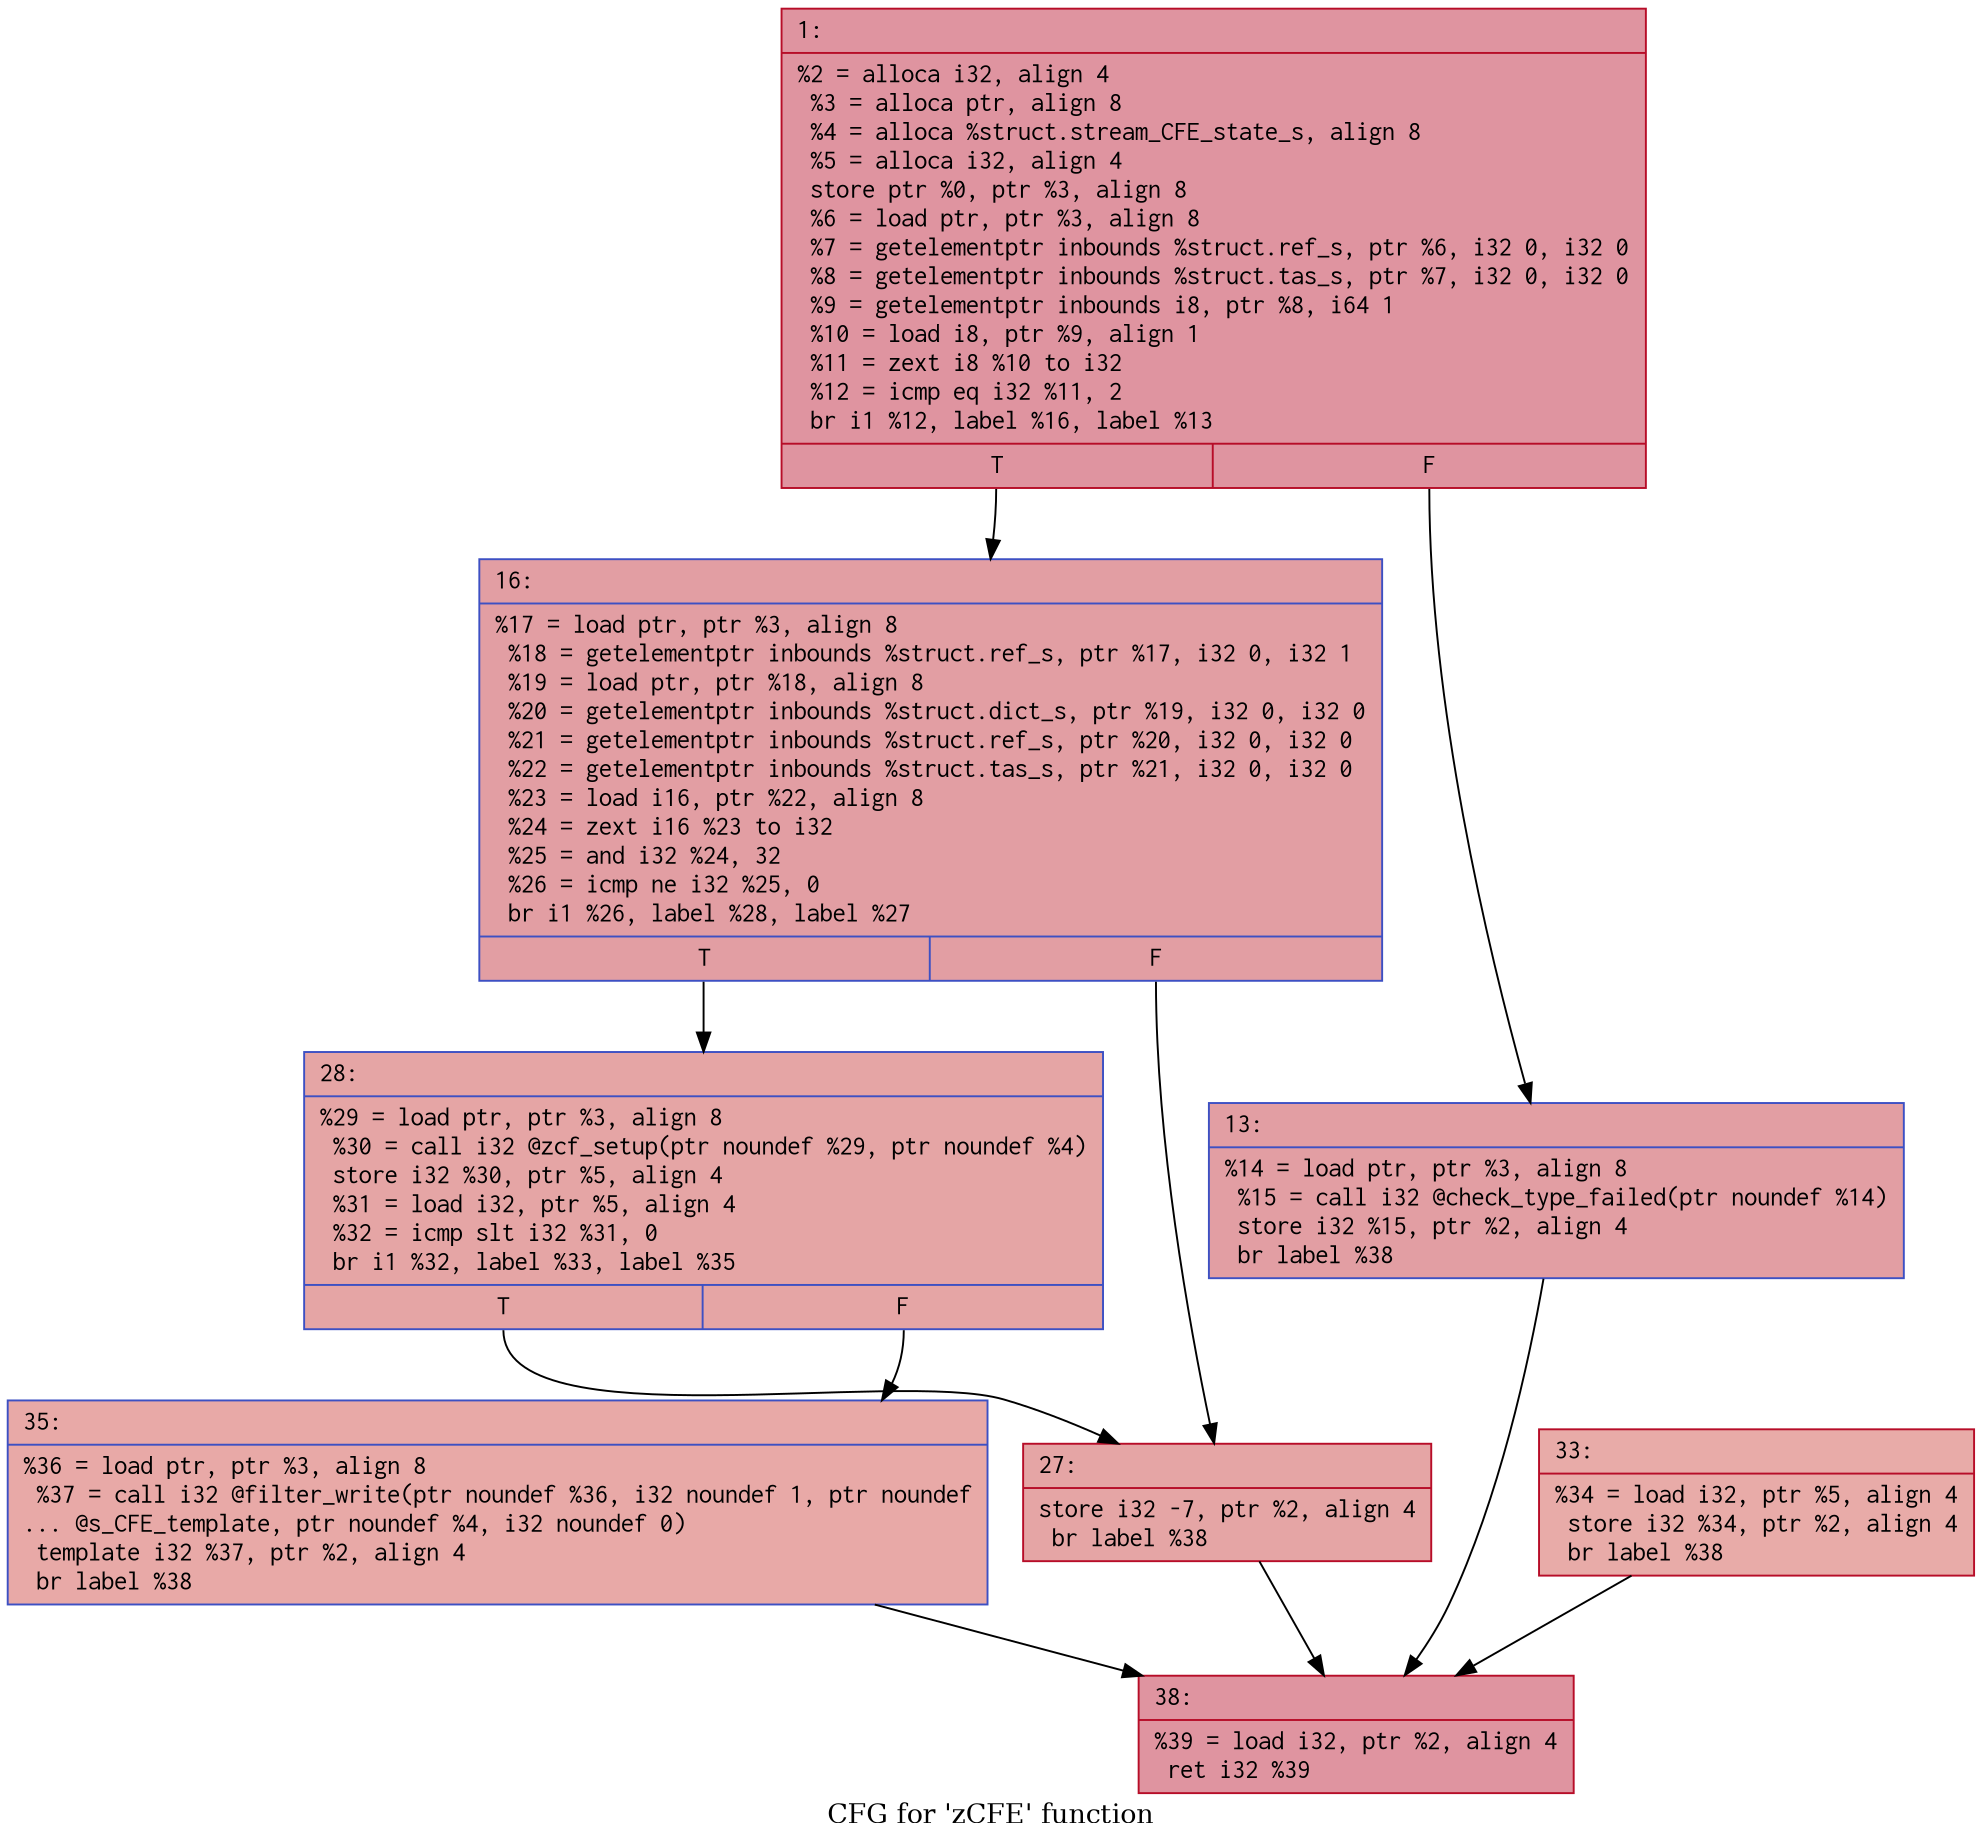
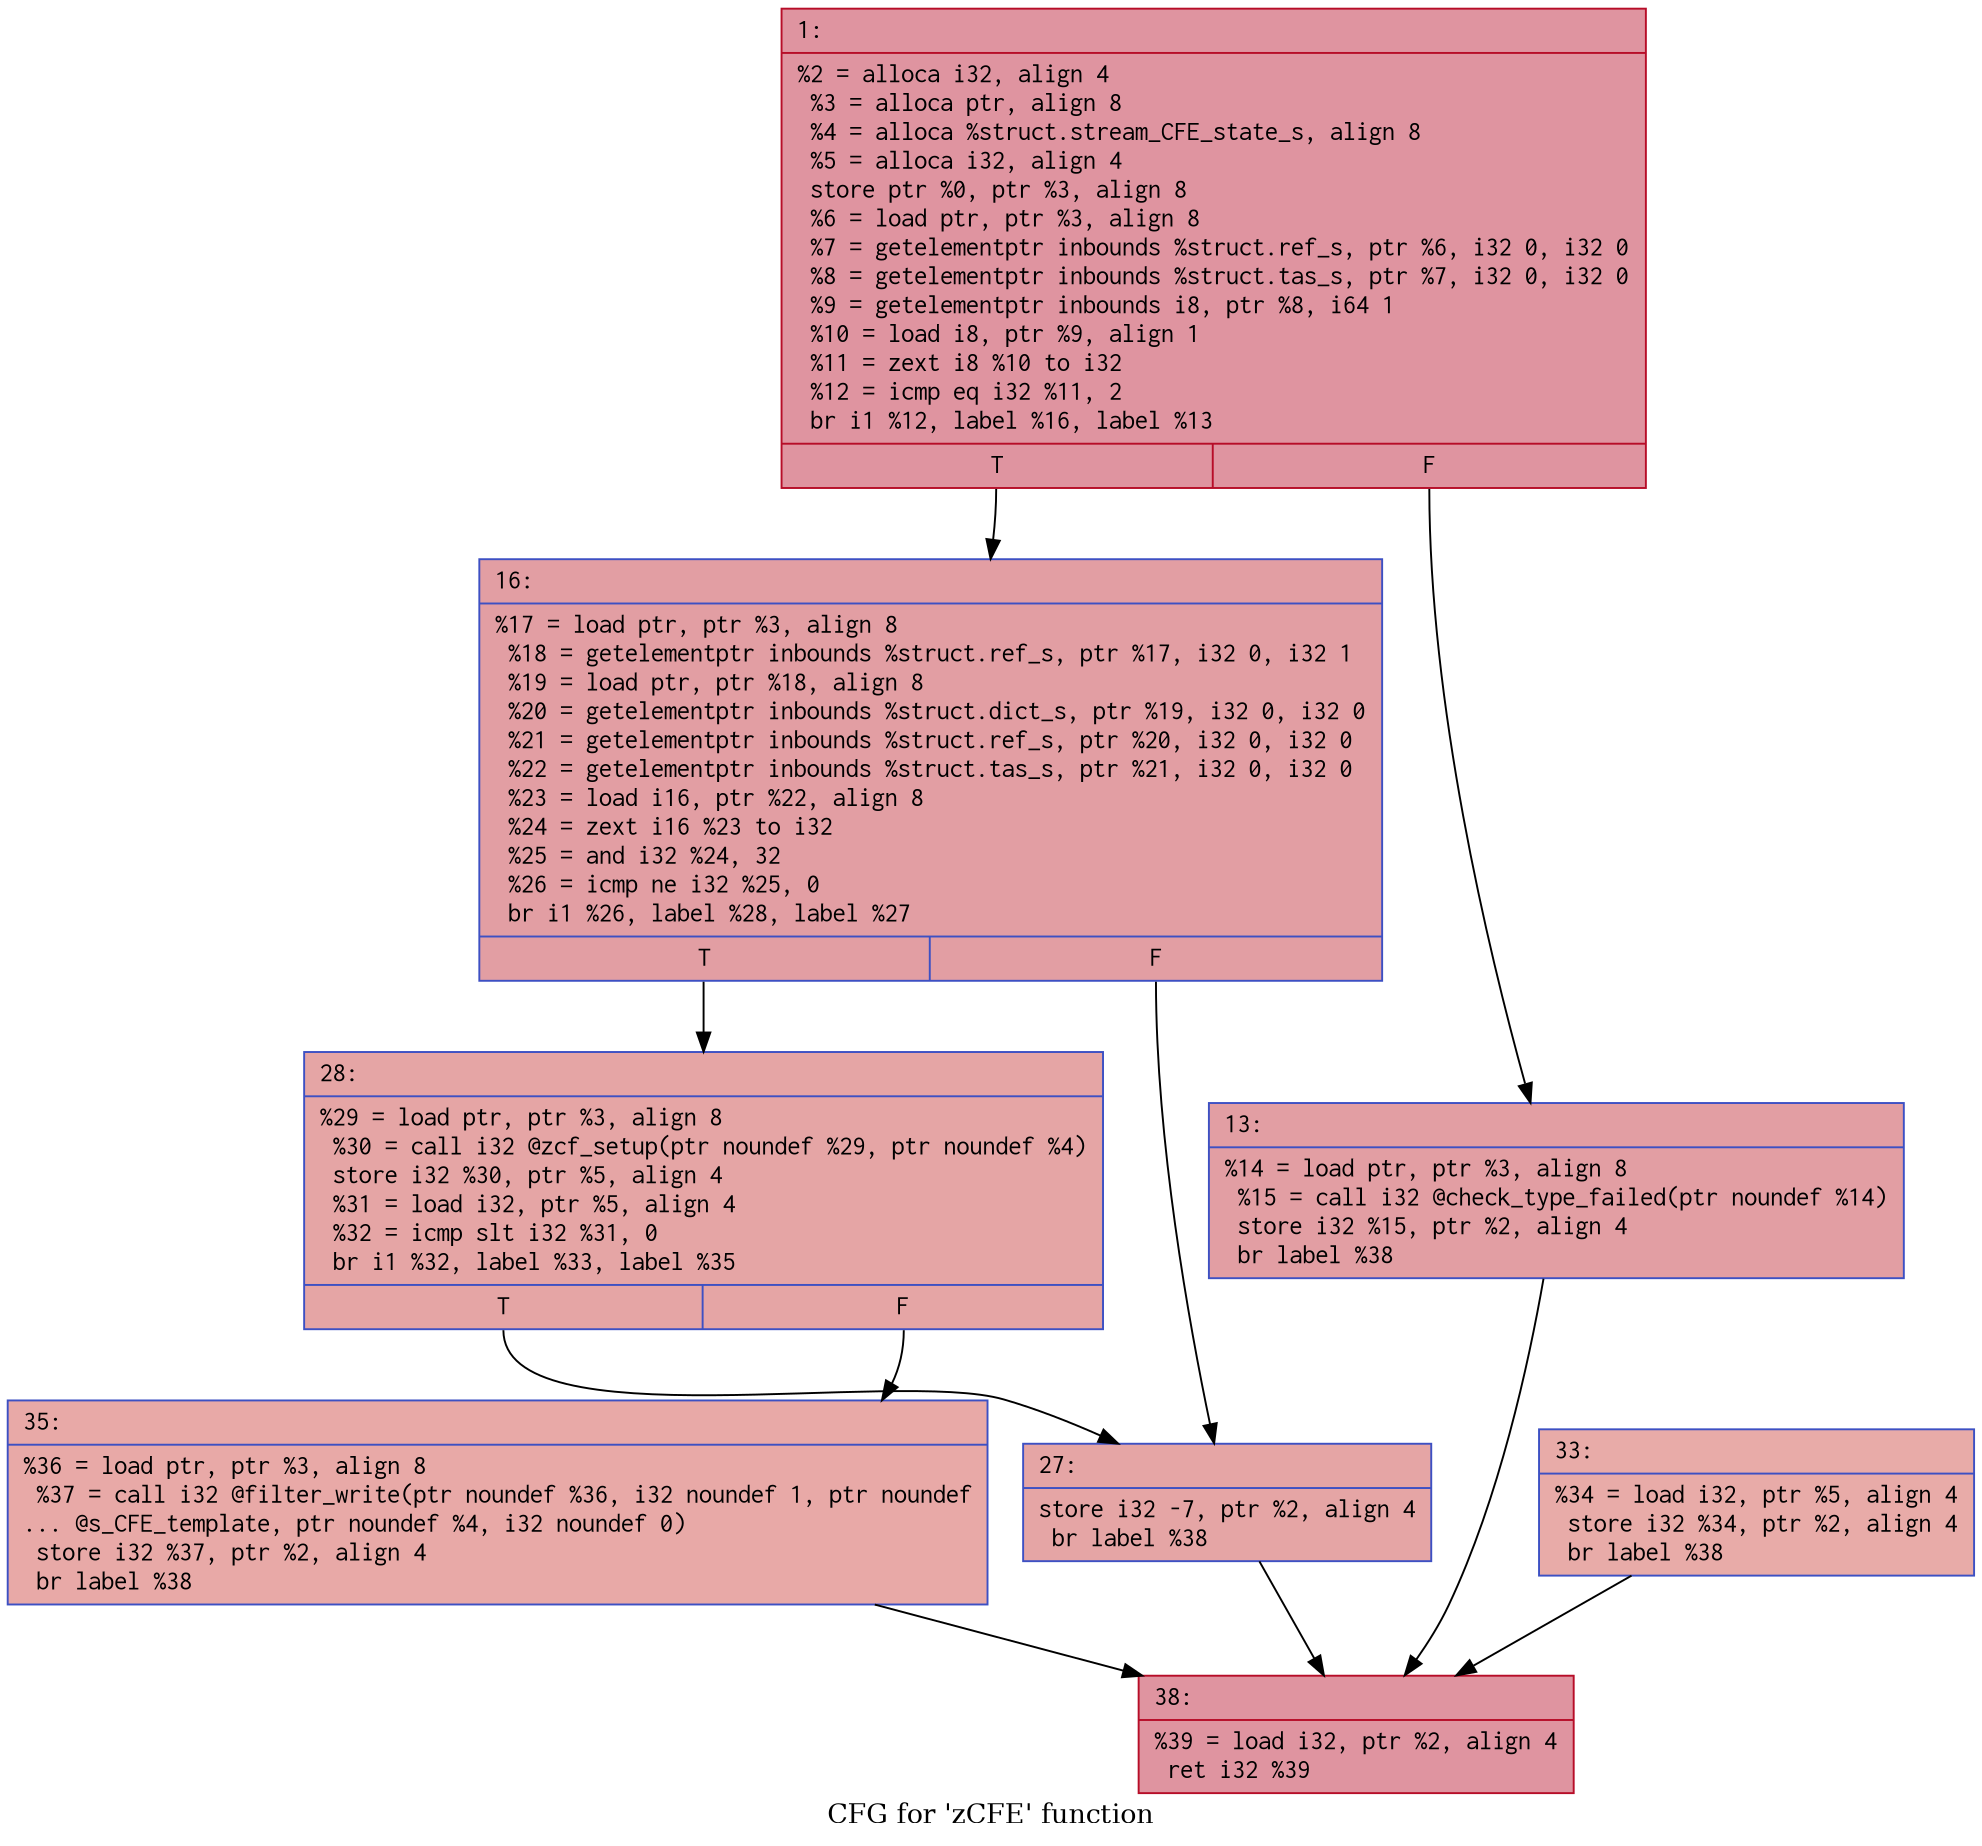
(1227, 1502) -> (1227, 1502)
(1757, 1502) -> (1757, 1502)
(244, 1553) -> (225, 1553)
